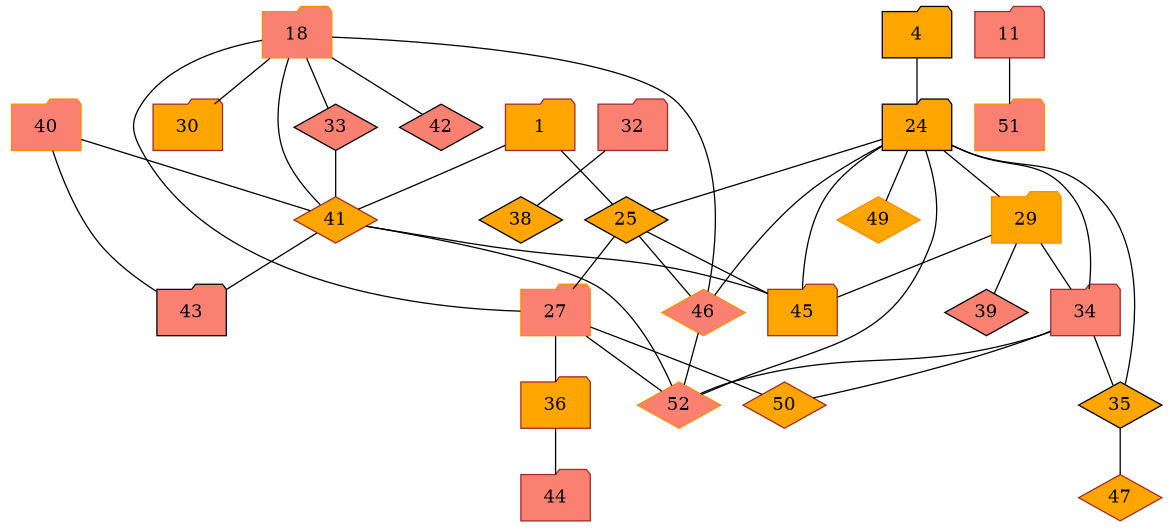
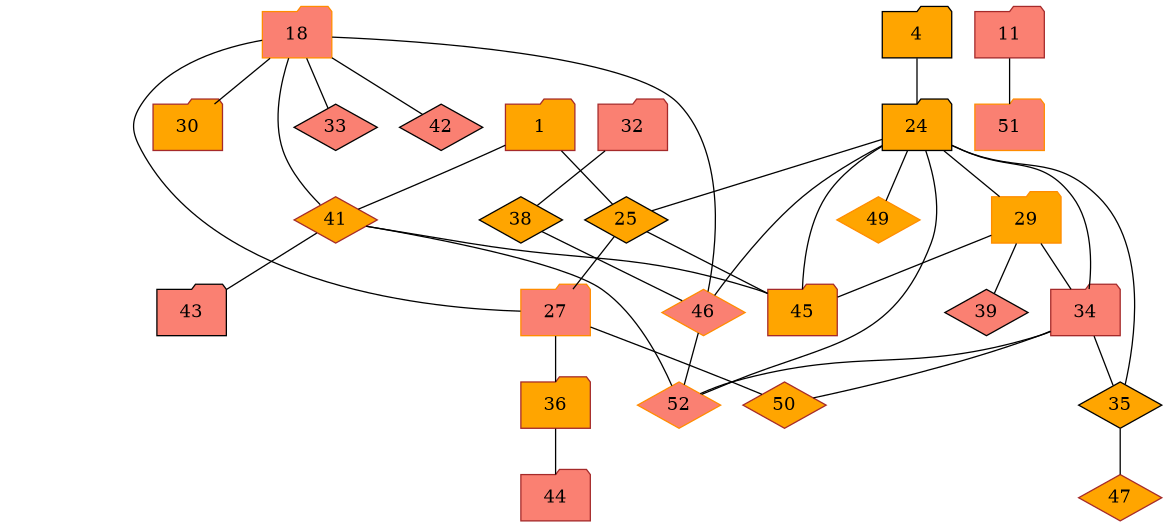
(46, 127) -> none
(336, 174) -> none
(657, 257) -> (616, 268)
(624, 364) -> none
